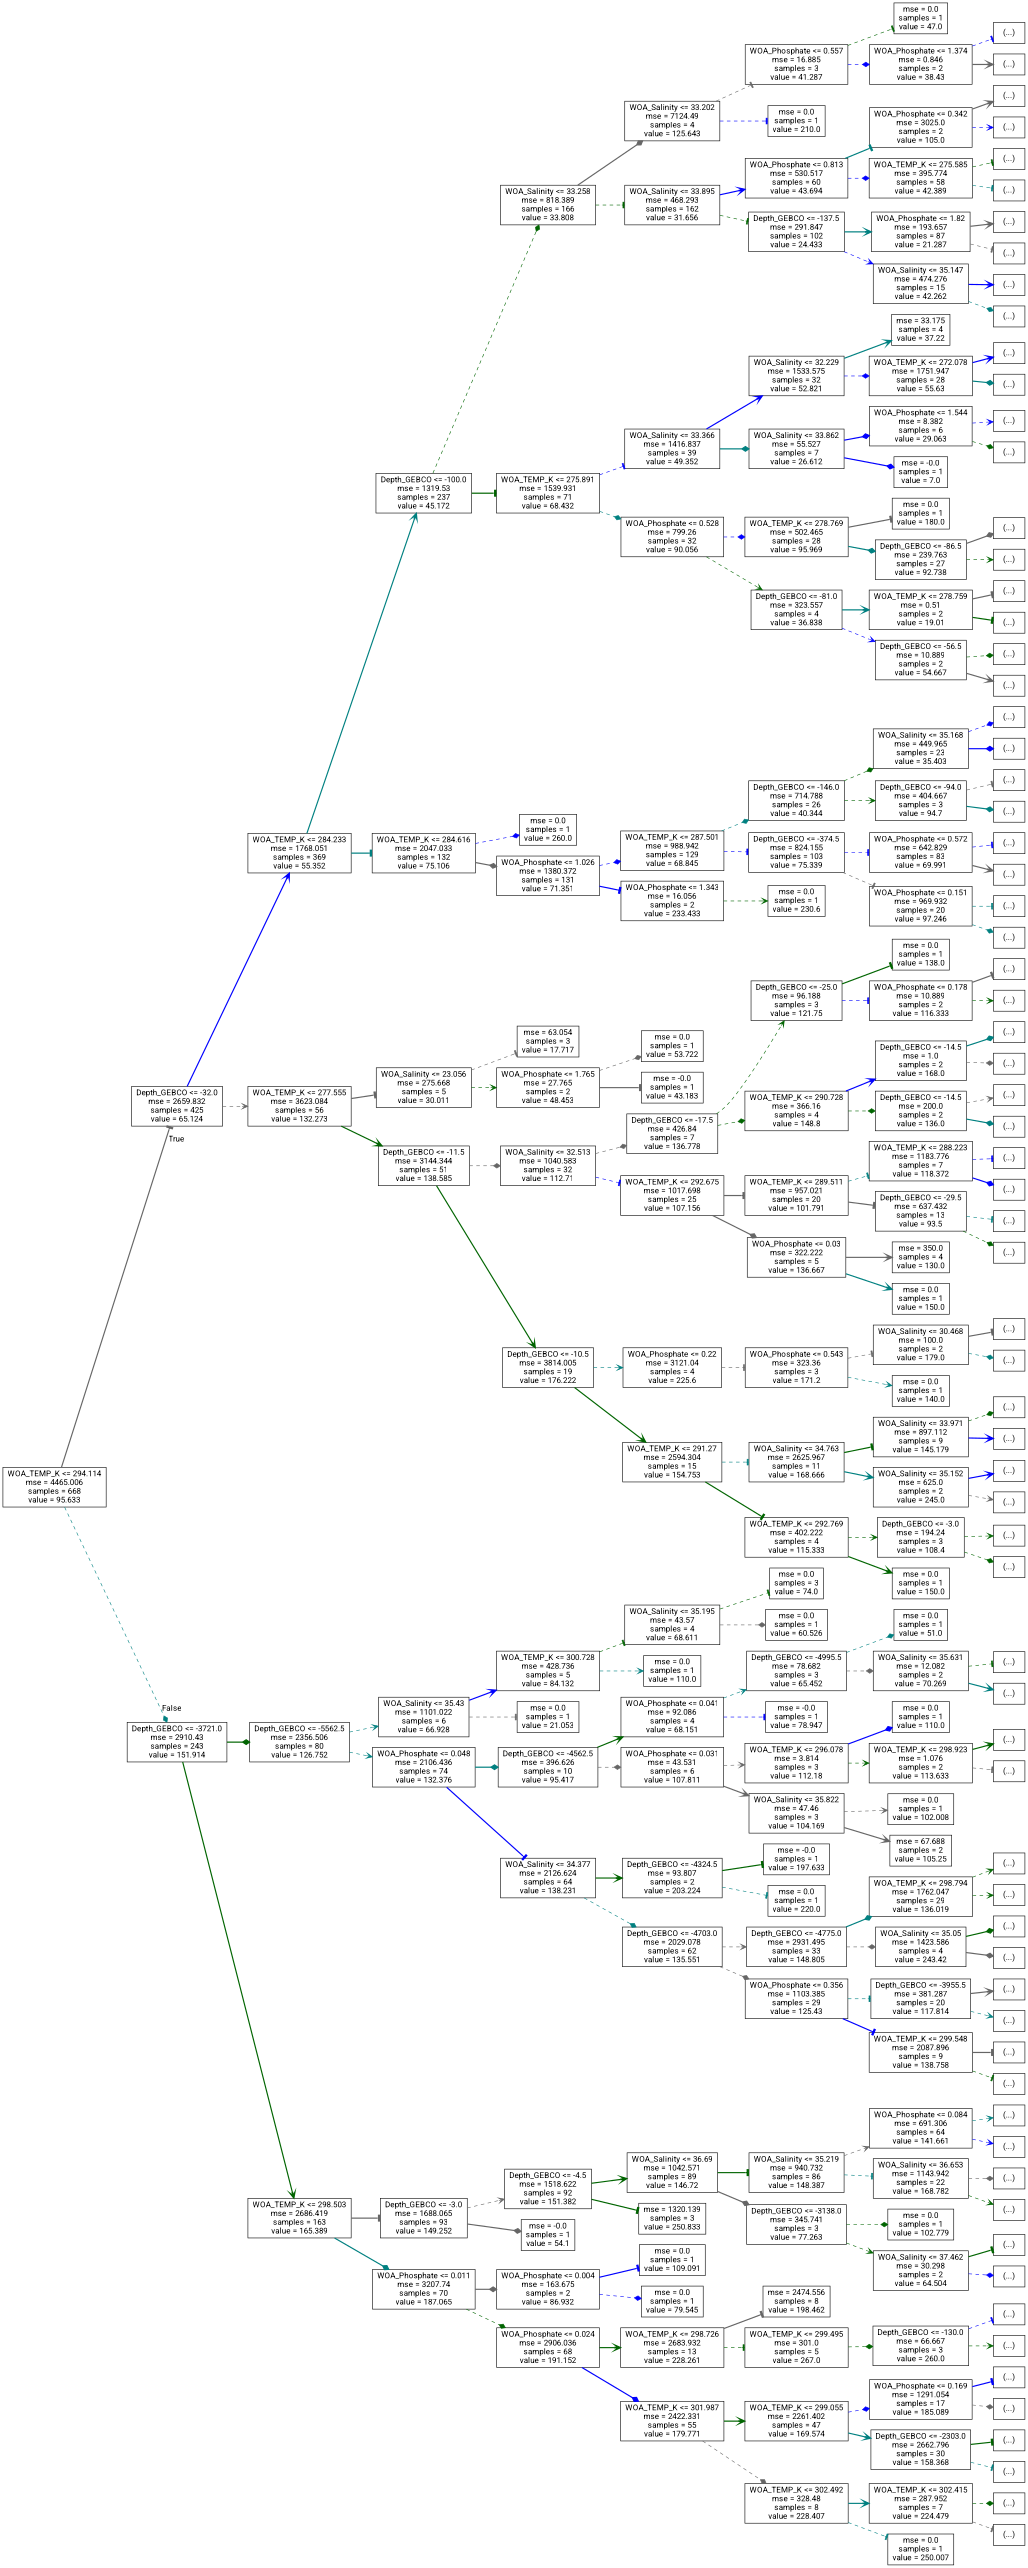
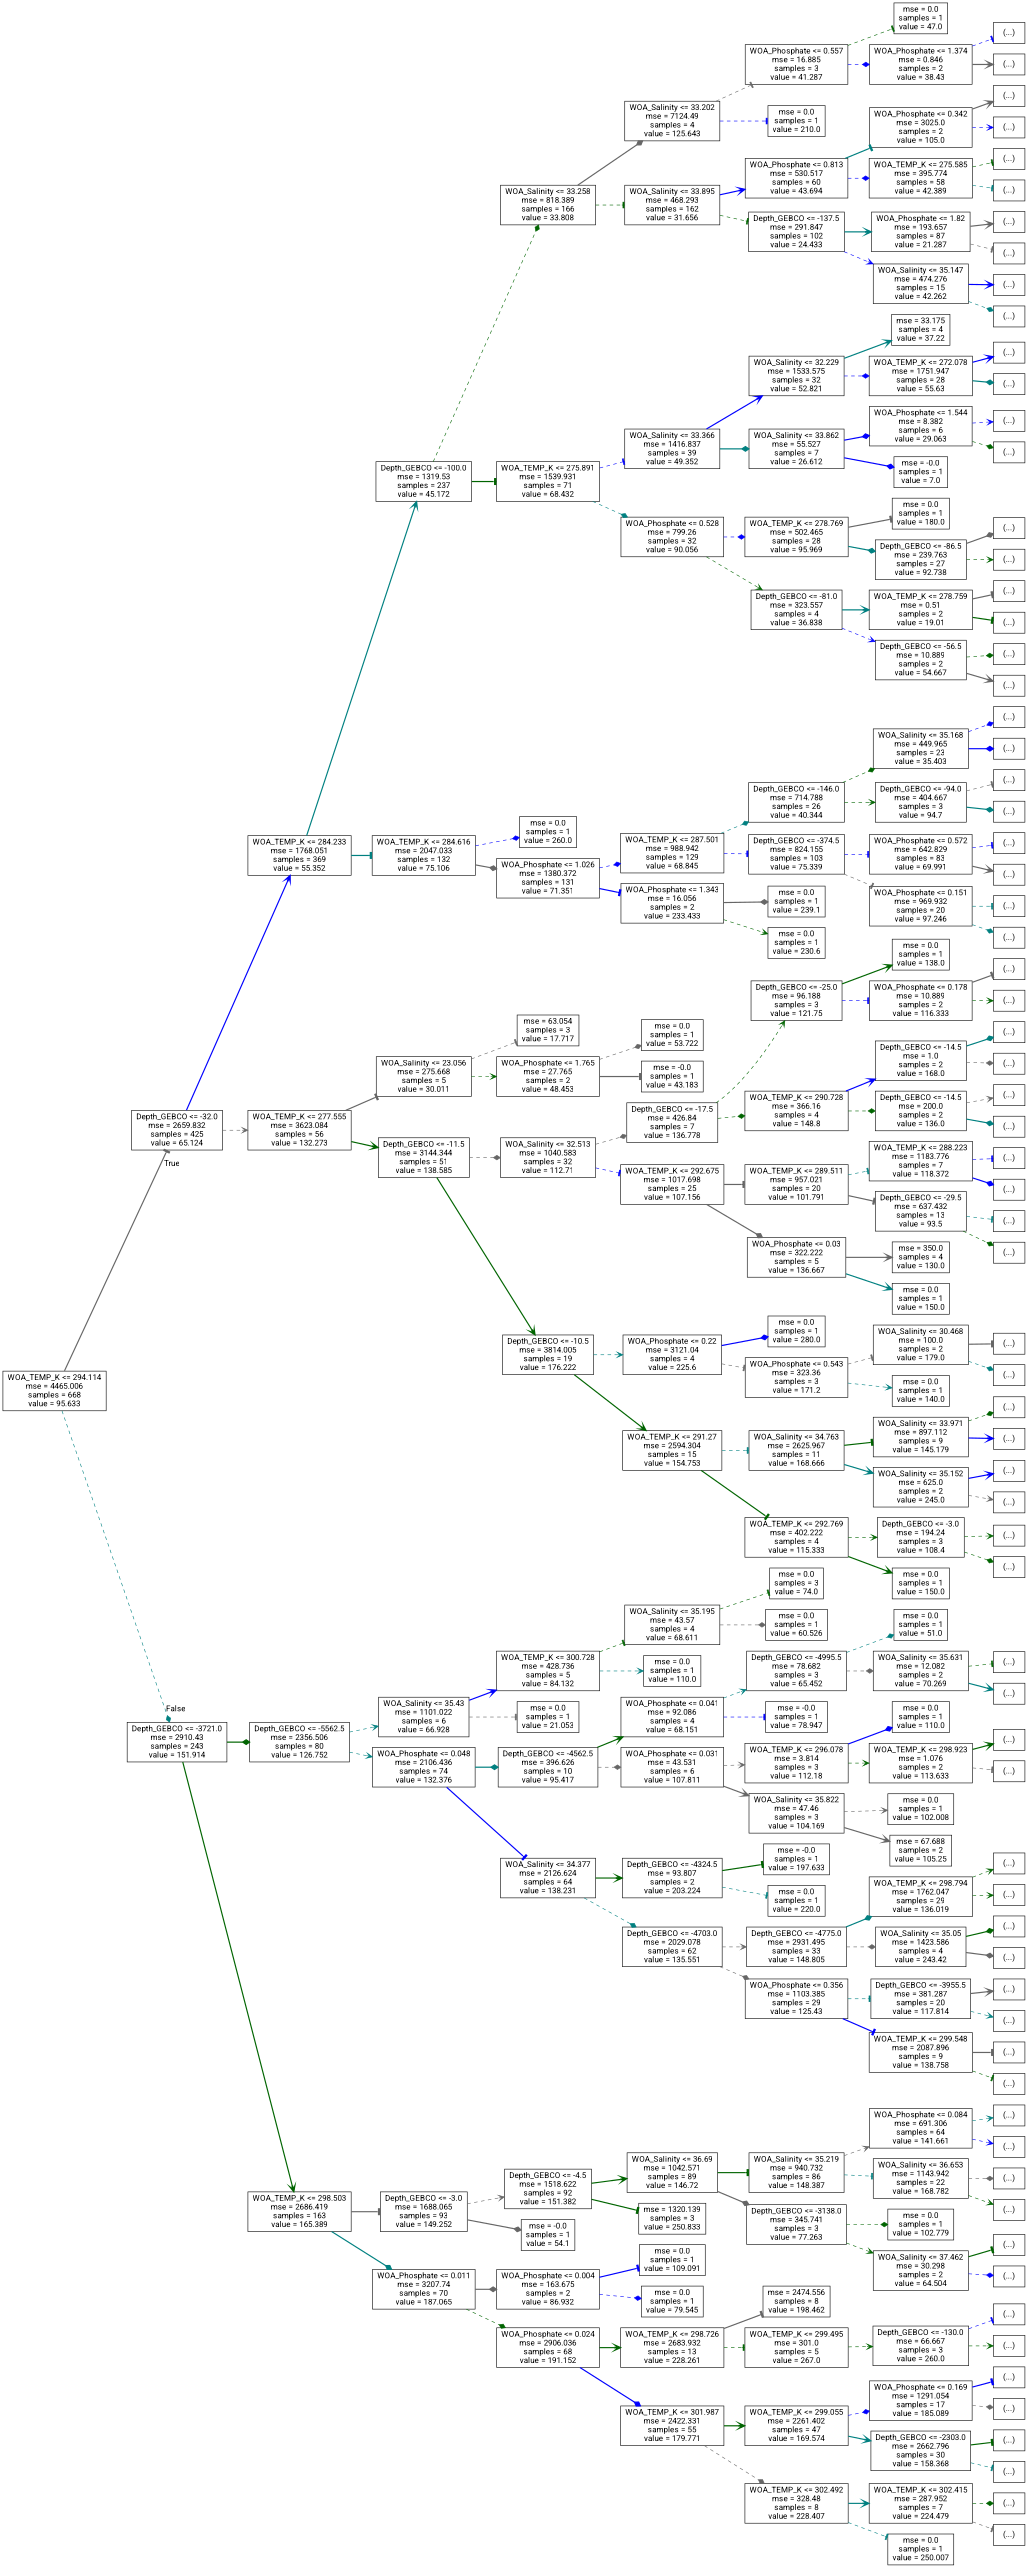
none -> (797, 902)
(866, 975) -> (864, 976)
none -> (797, 1331)
(857, 2347) -> (858, 2347)
